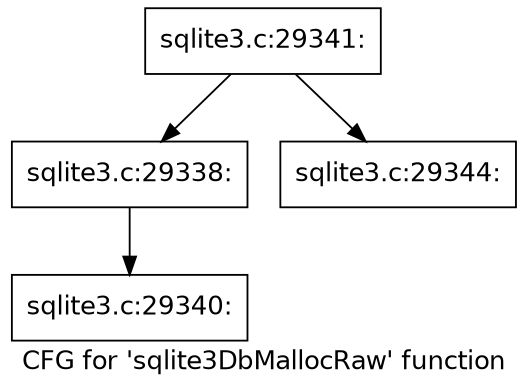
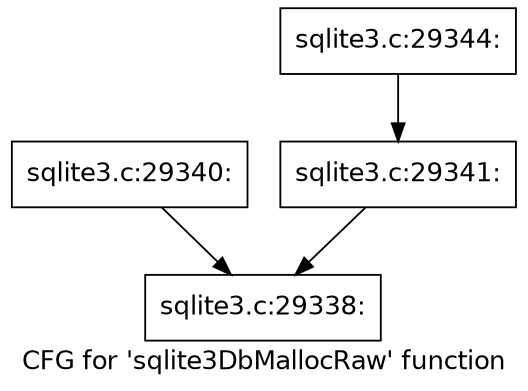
(324, 101) -> (398, 99)
(130, 232) -> (190, 235)
